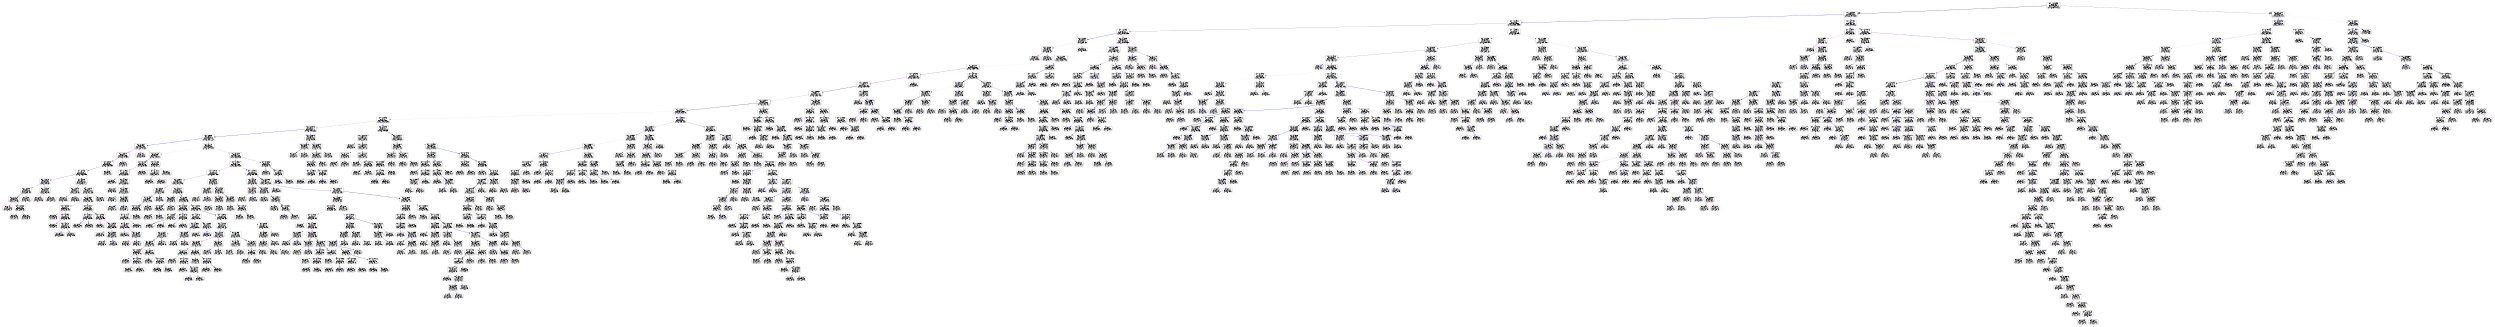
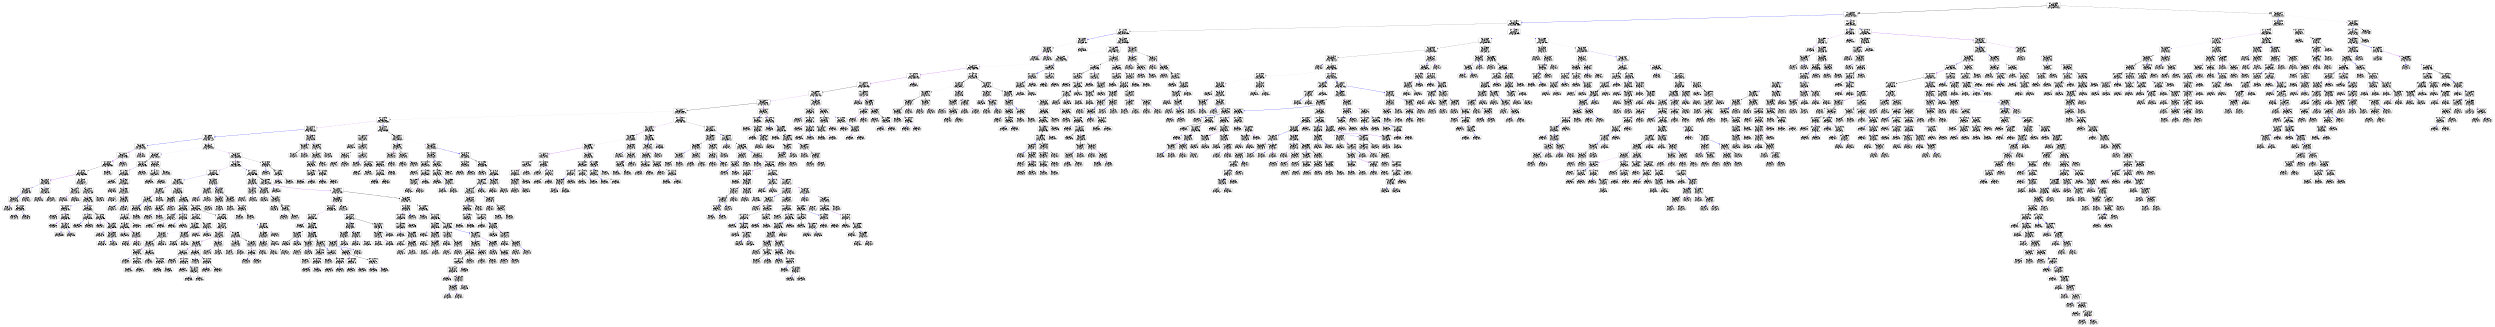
(1622, 80) -> (1629, 80)
